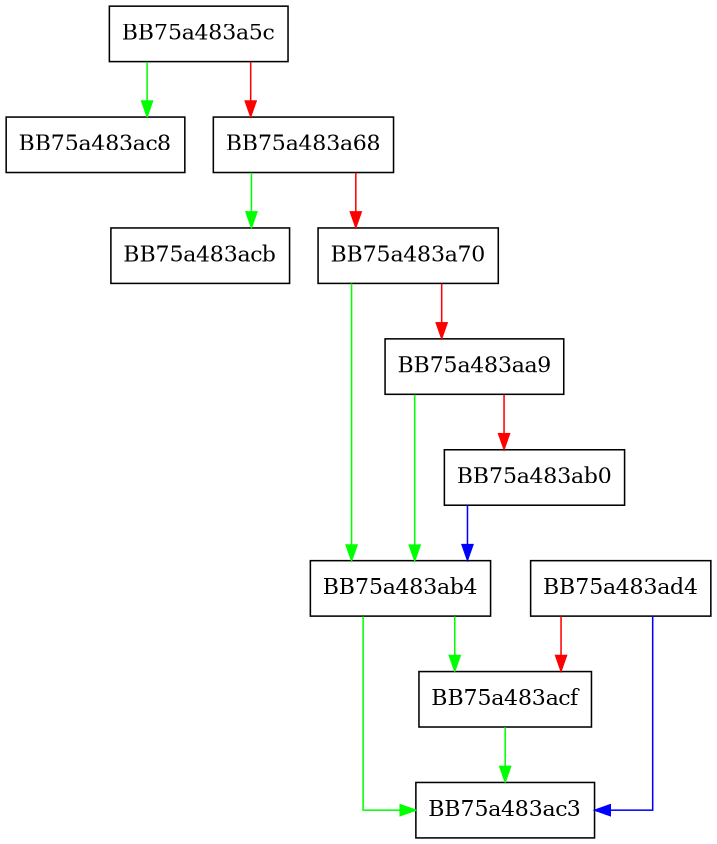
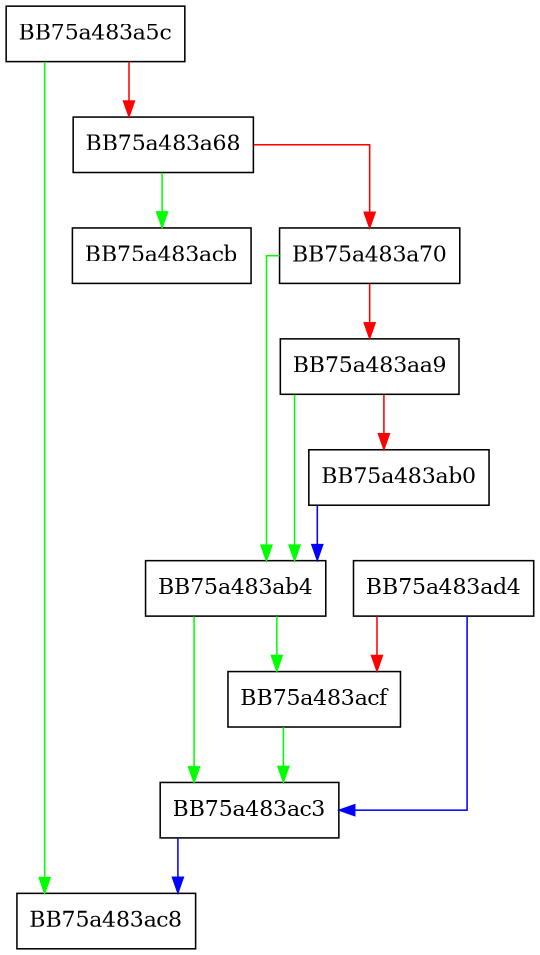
none -> (178, 858)
